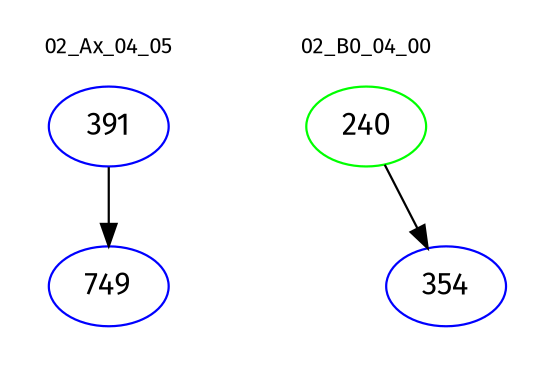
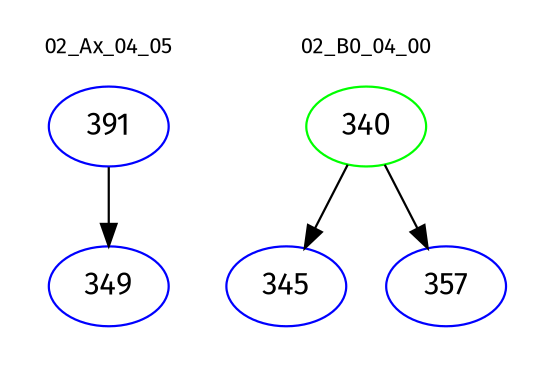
(366, 127) -> (366, 127)
(109, 286) -> (109, 286)
none -> (286, 286)
(446, 286) -> (446, 286)
